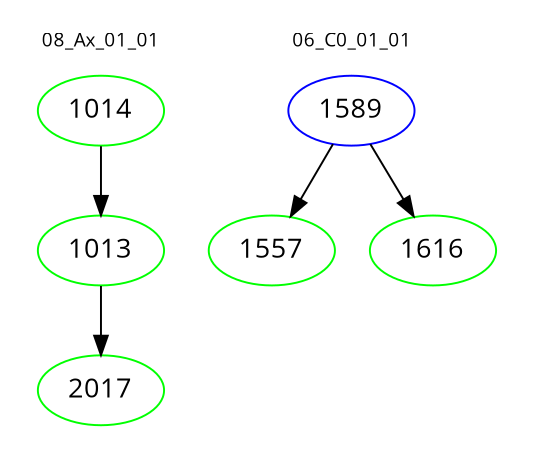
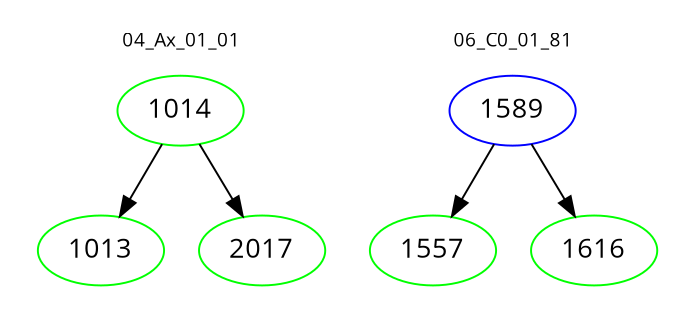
(101, 42) -> (182, 42)
(352, 42) -> (514, 42)
(101, 311) -> (216, 172)
